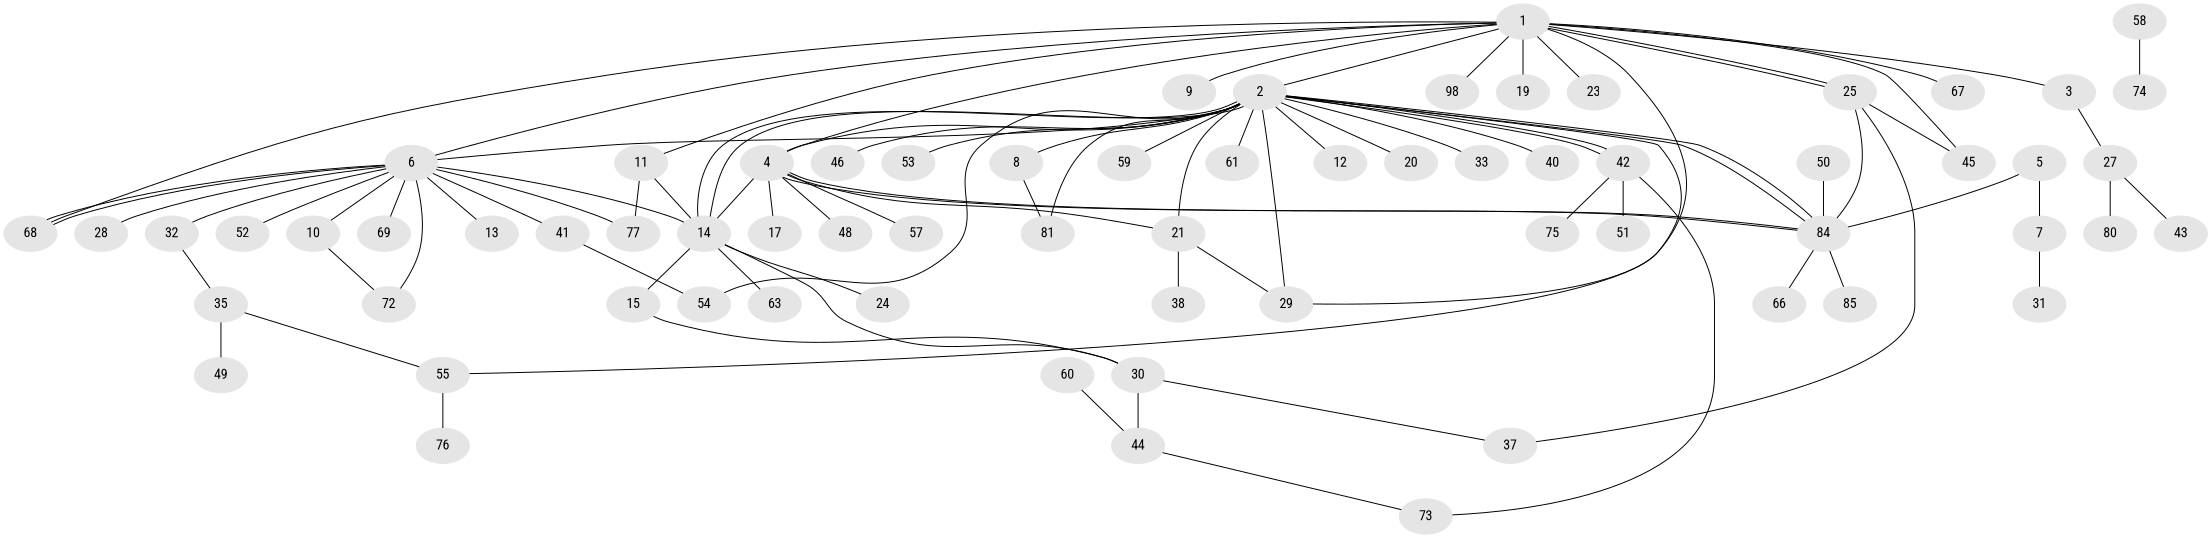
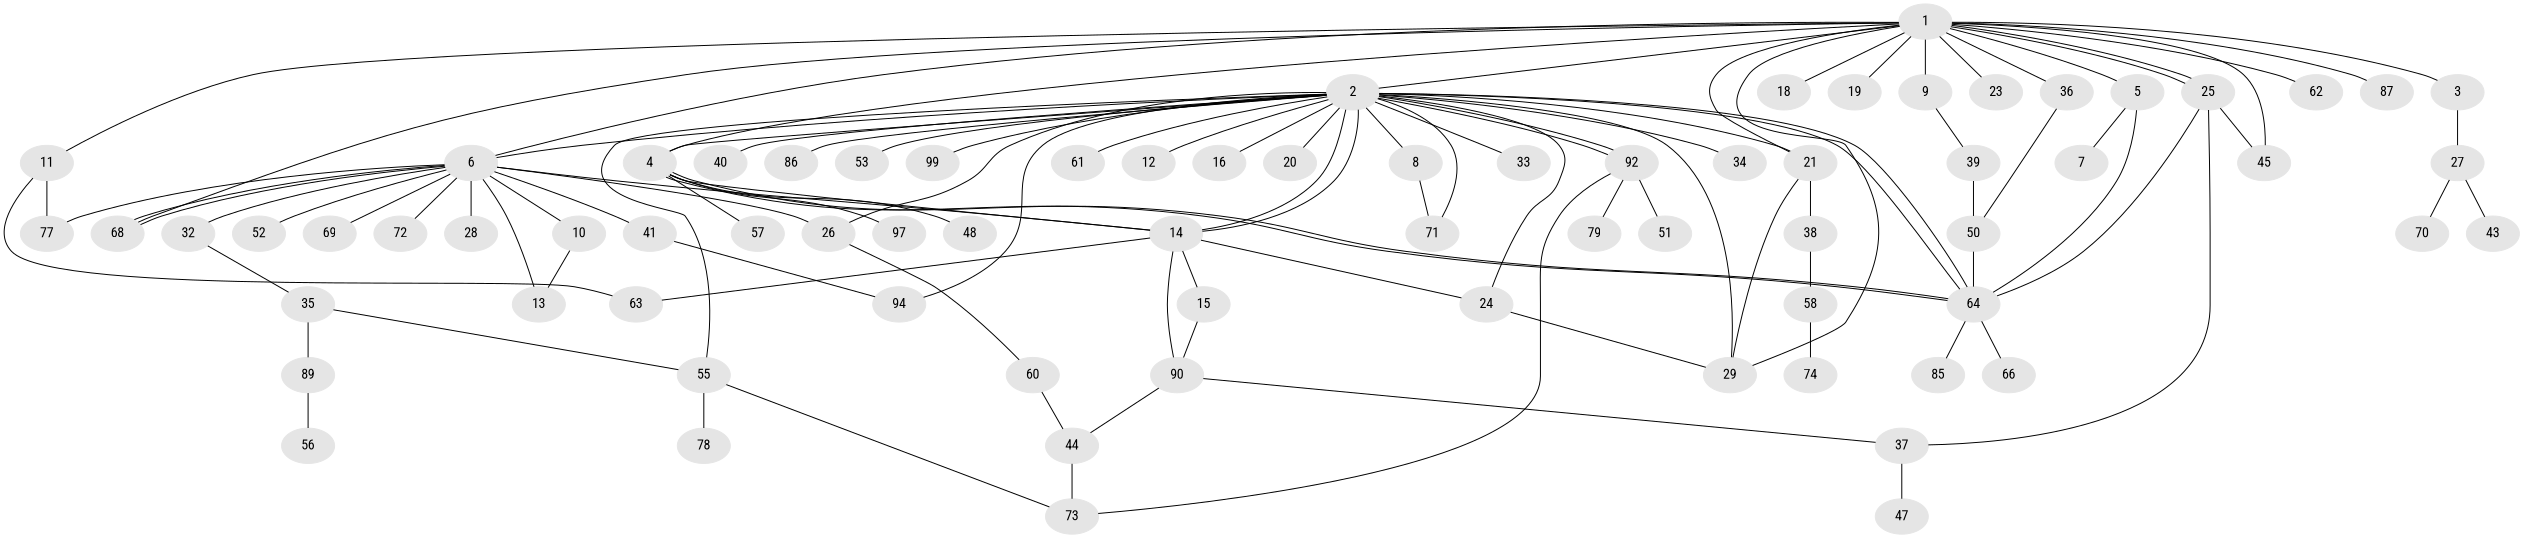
none -> (2034, 52)
(1452, 92) -> (1784, 92)
(1958, 92) -> (2387, 92)
none -> (2067, 92)
none -> (2316, 92)
none -> (1562, 150)
(838, 163) -> (791, 163)
(1124, 163) -> (933, 163)
none -> (1219, 163)
(1623, 163) -> (1632, 163)
none -> (1740, 163)
none -> (1974, 163)
(673, 198) -> (252, 281)
(1061, 213) -> (1745, 56)
(775, 234) -> (899, 234)
none -> (829, 234)
(1048, 234) -> (1432, 234)
(1552, 234) -> (1594, 234)
(1823, 234) -> (1974, 304)
(2110, 234) -> (2422, 234)
(351, 269) -> (559, 269)
none -> (1811, 269)
(704, 304) -> (899, 304)
(2039, 304) -> none
none -> (1608, 340)
(221, 375) -> (308, 375)
(1138, 375) -> (1177, 375)
none -> (308, 446)
(443, 446) -> (704, 446)
none -> (888, 446)
none -> (1902, 517)
